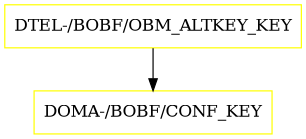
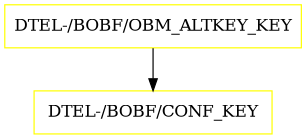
(153, 112) -> (153, 112)
